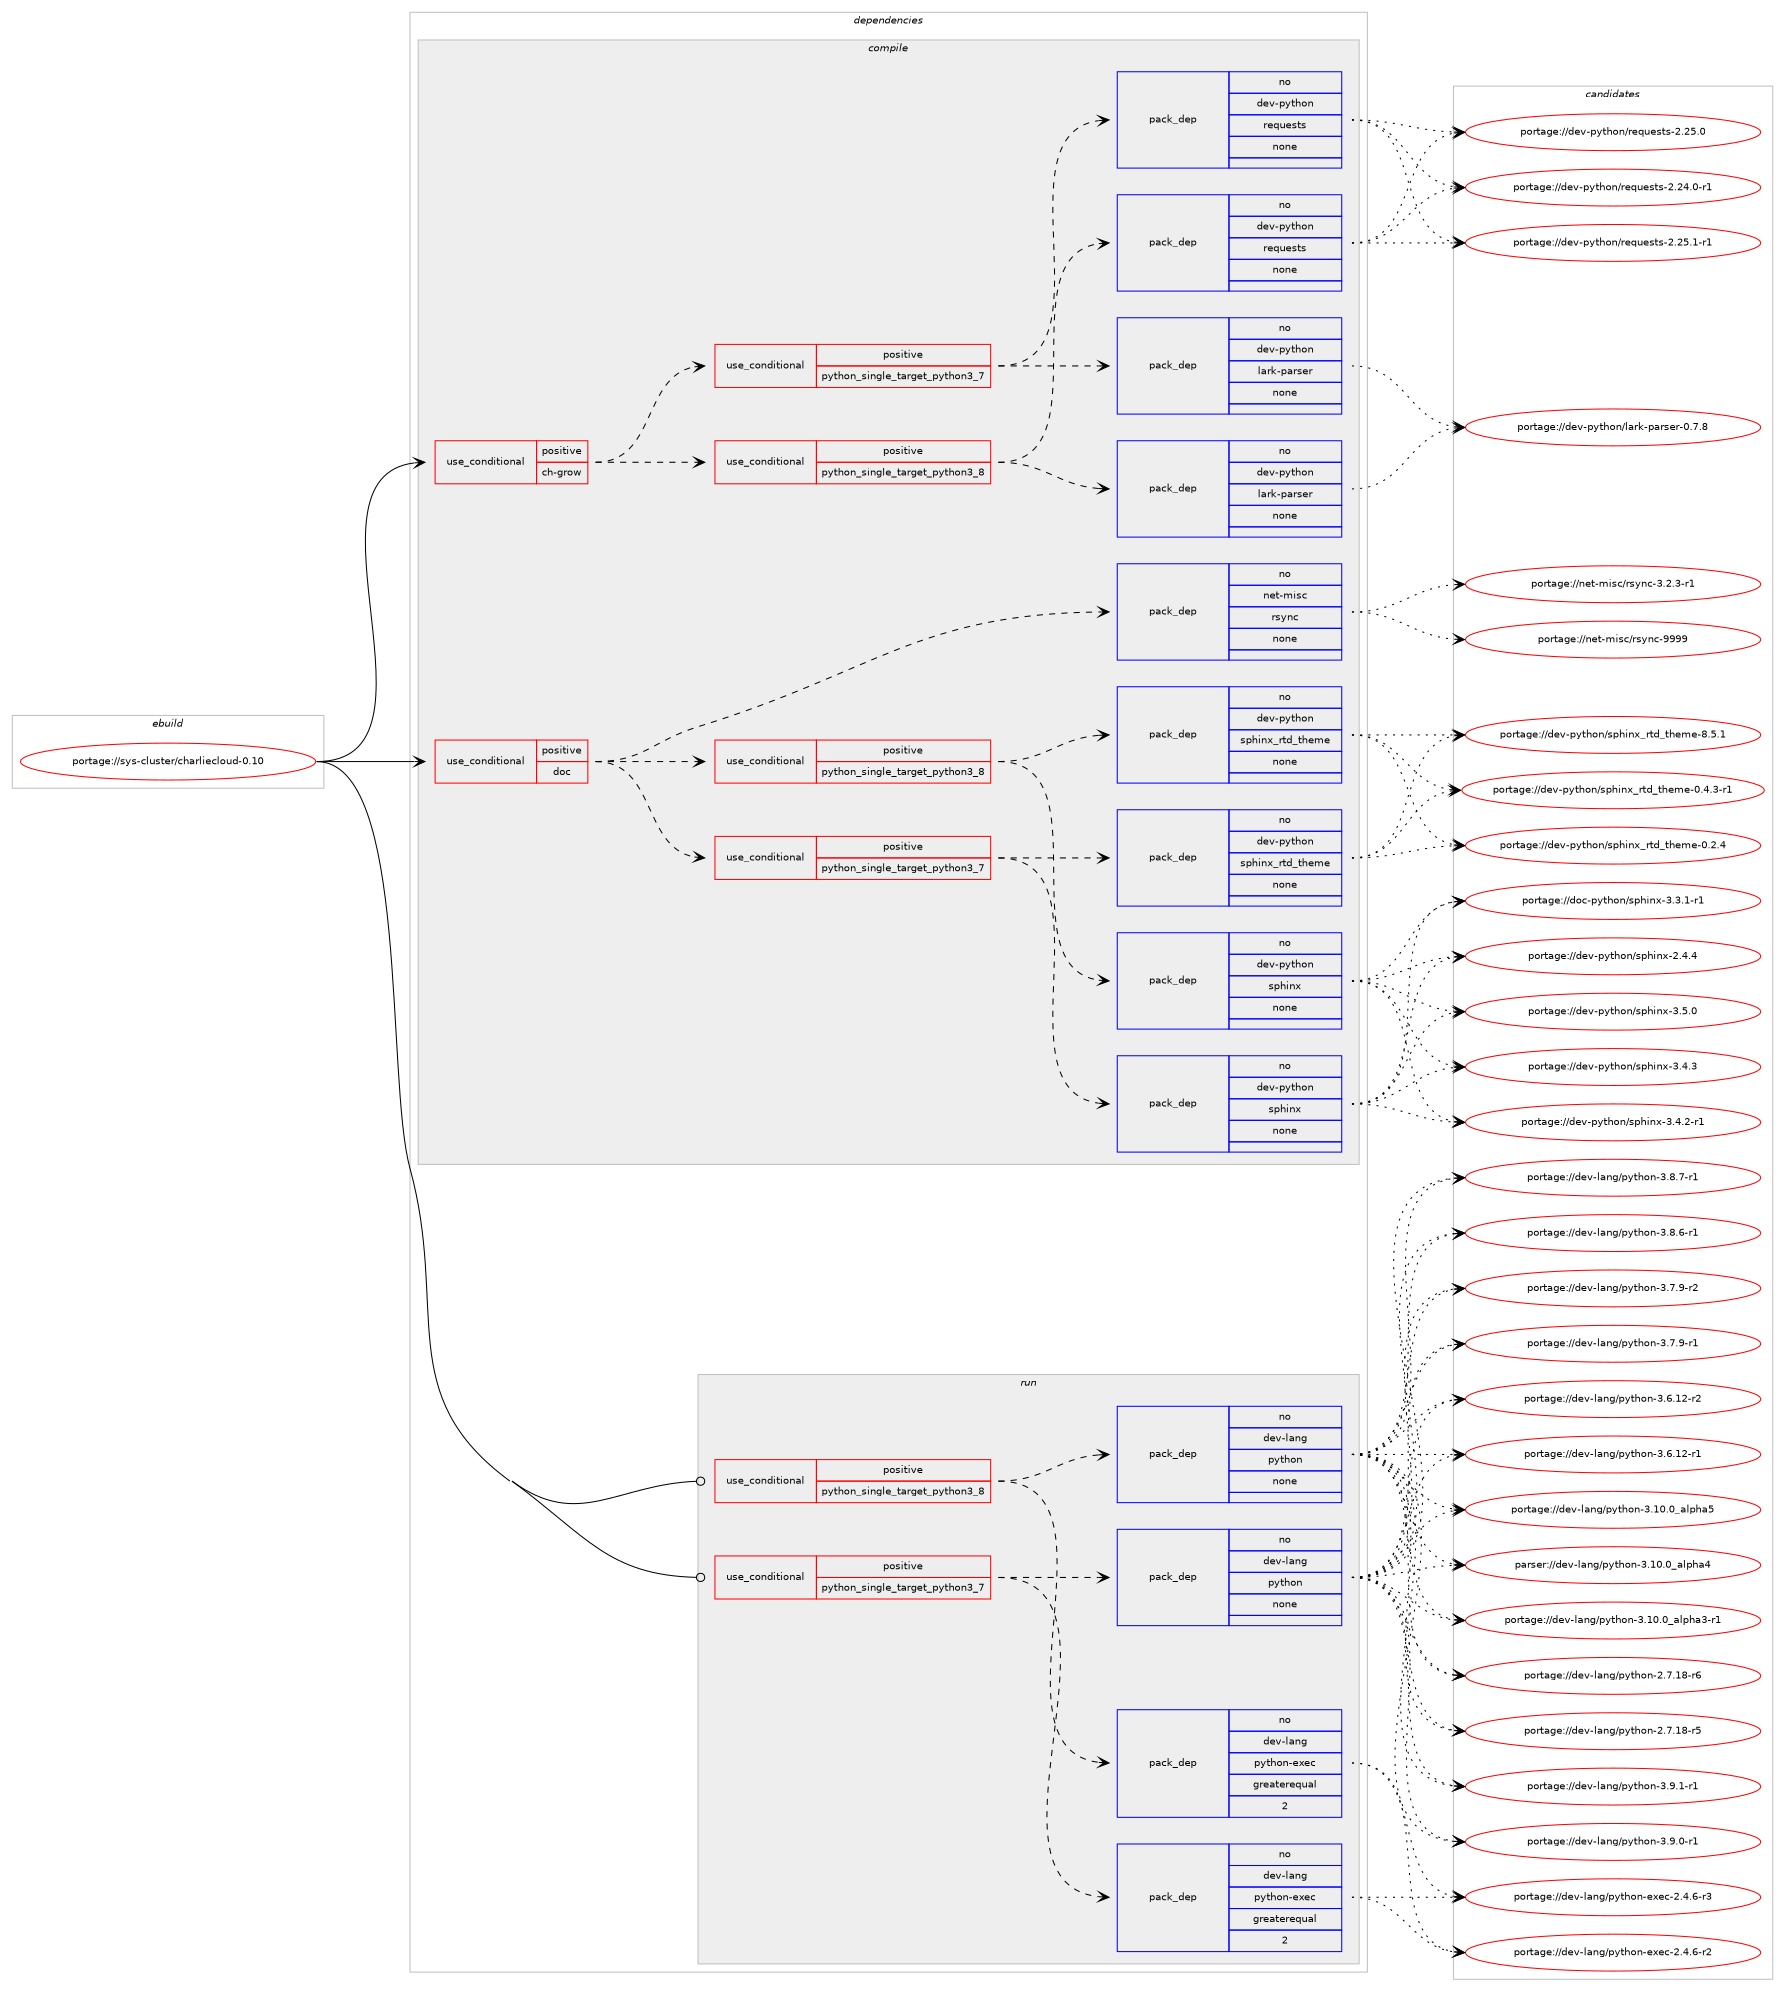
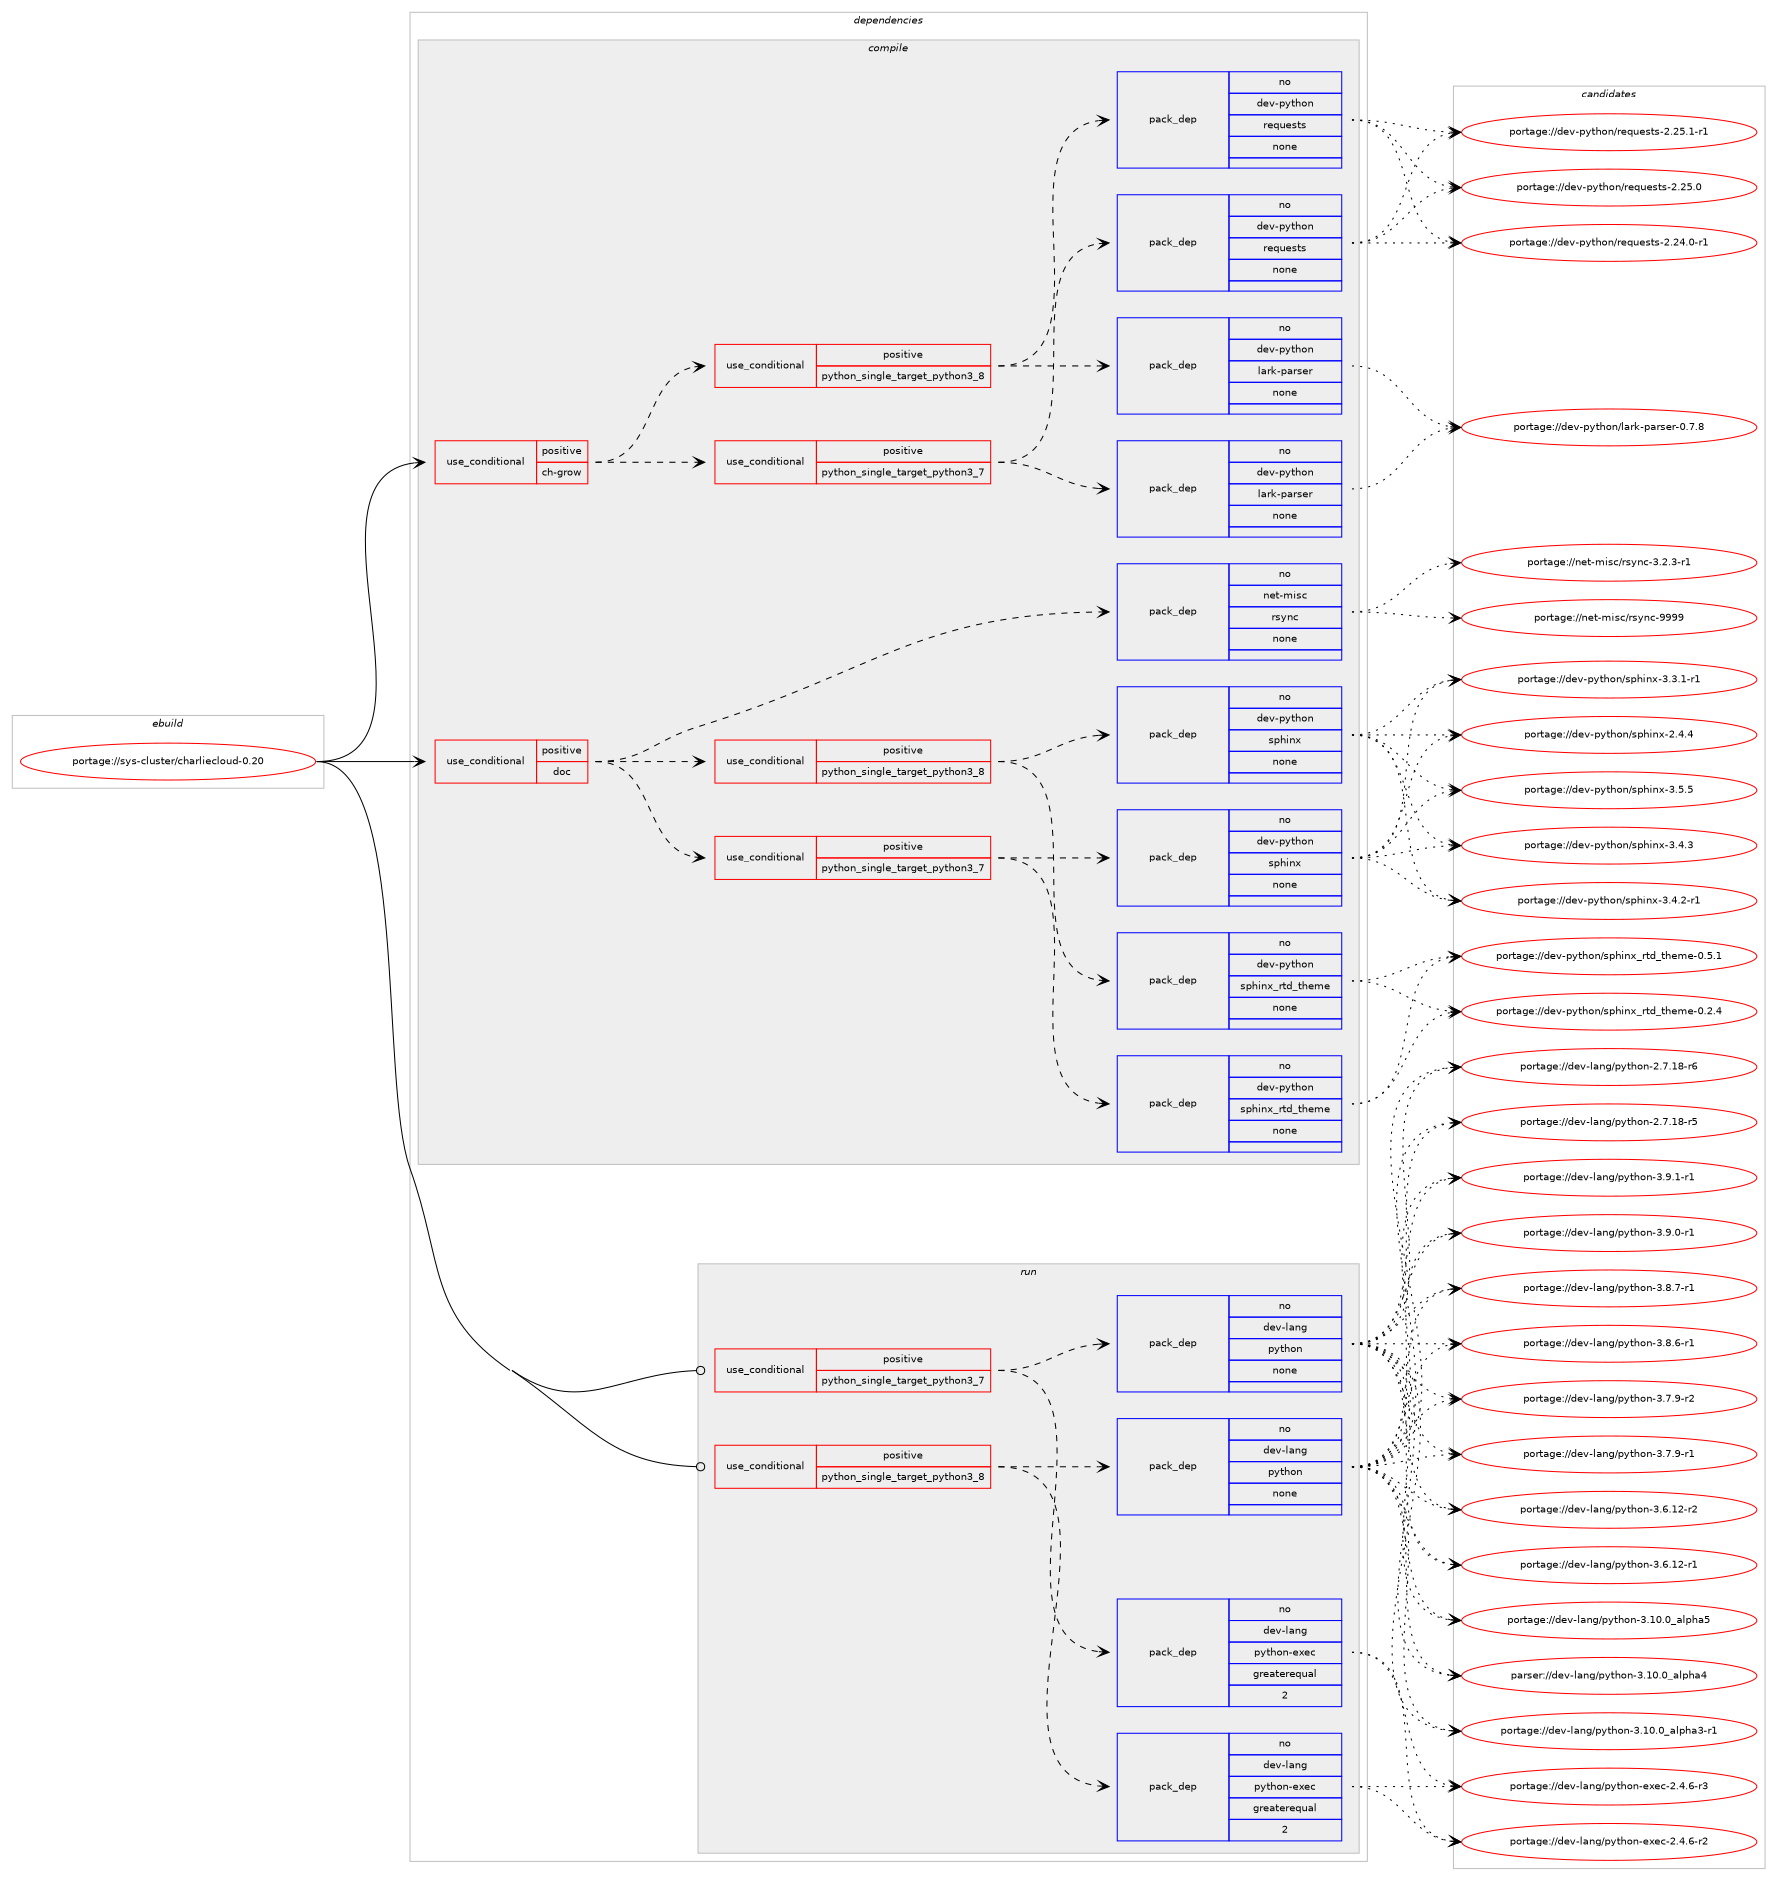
(1613, 735) -> (1609, 956)
(168, 762) -> (168, 762)
(1613, 790) -> none
(1613, 901) -> (1609, 680)
(1613, 1012) -> (1609, 790)
